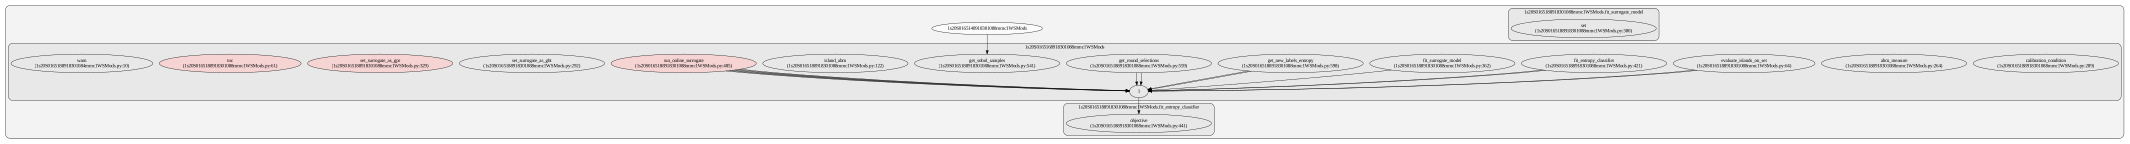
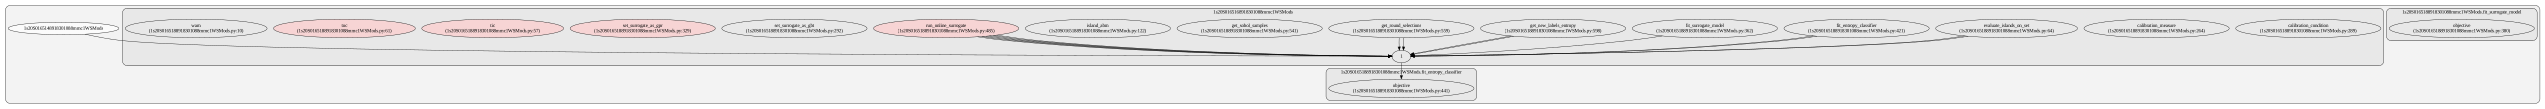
none -> (493, 28)
(1584, 28) -> (2462, 28)
(987, 41) -> (736, 53)
(82, 63) -> (196, 28)
(1894, 63) -> (2157, 28)
